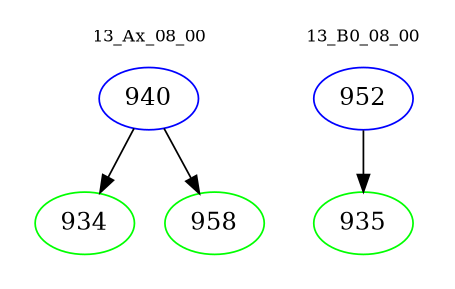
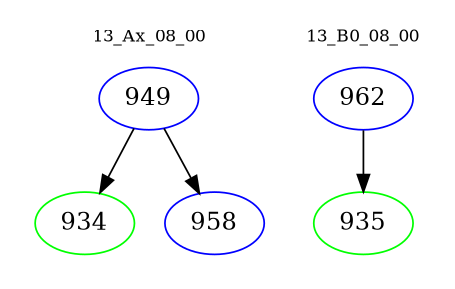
(149, 99) -> (149, 99)
(363, 99) -> (363, 99)
(215, 223) -> (215, 223)
